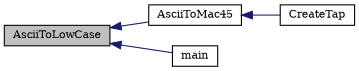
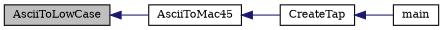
(147, 49) -> (379, 15)
